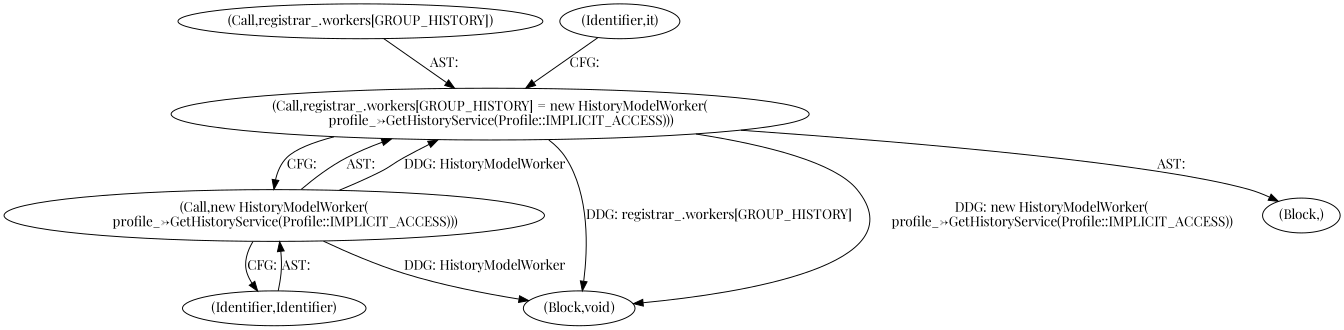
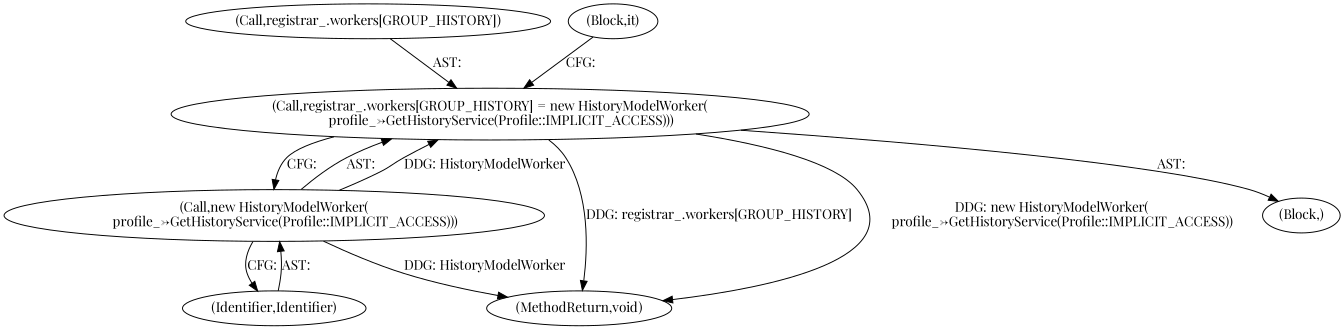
(620, 21) -> (613, 21)
(579, 308) -> (579, 308)
